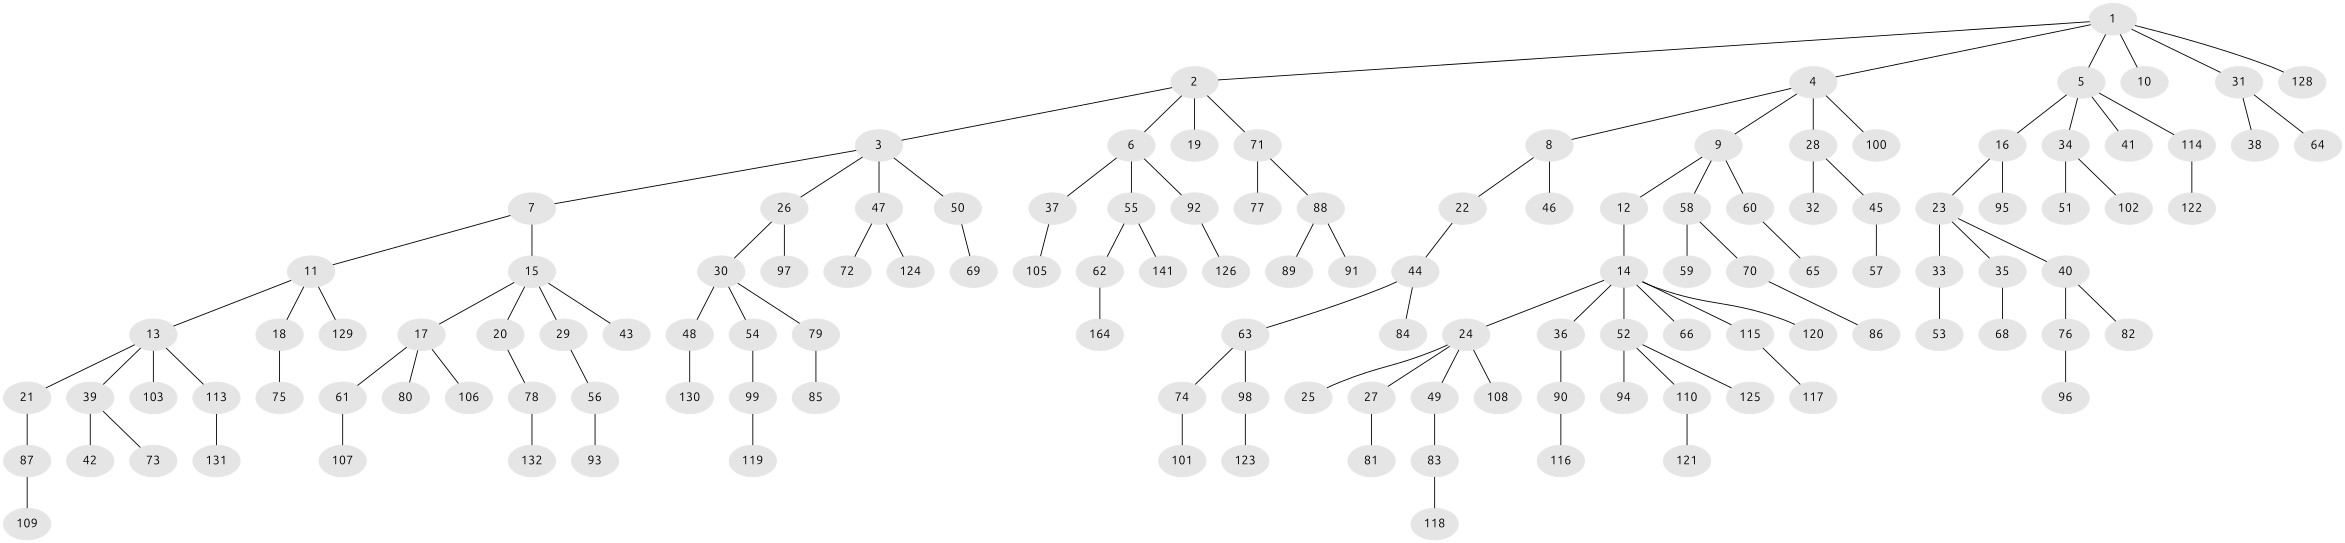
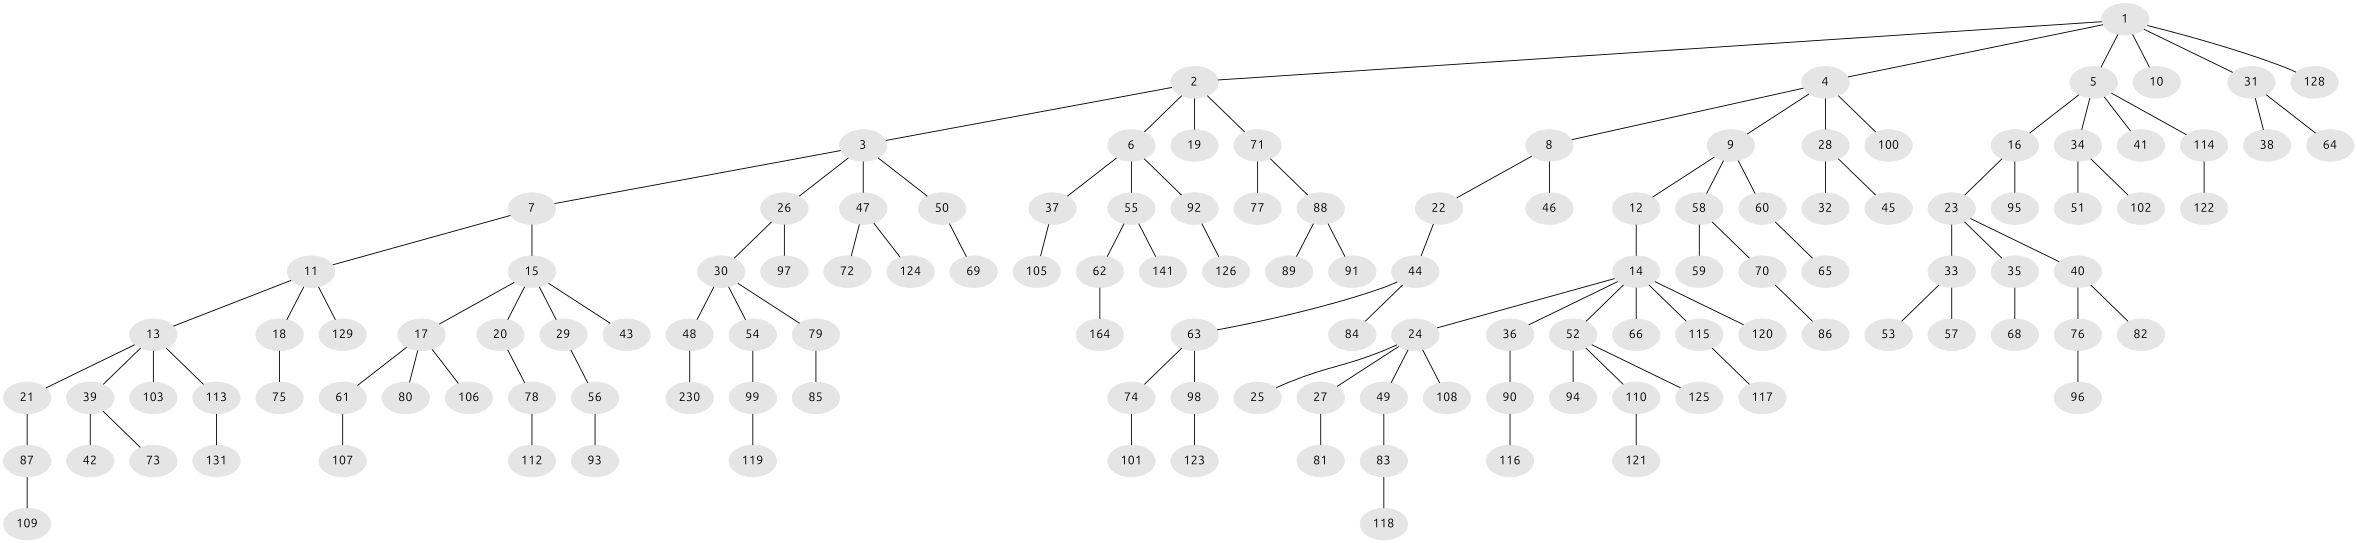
(1876, 240) -> (1952, 303)
(690, 398) -> (690, 398)
(532, 461) -> (532, 461)
